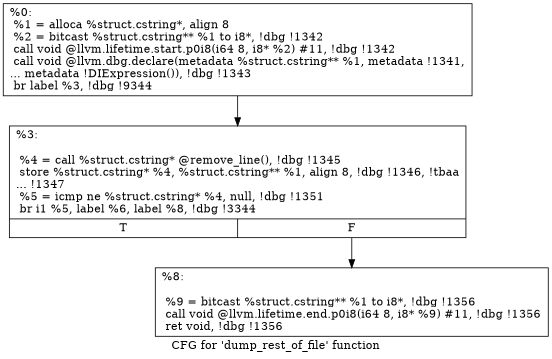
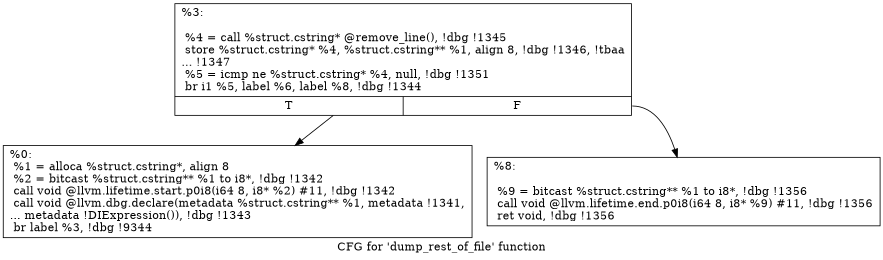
(238, 107) -> (317, 128)
(136, 209) -> (302, 87)
